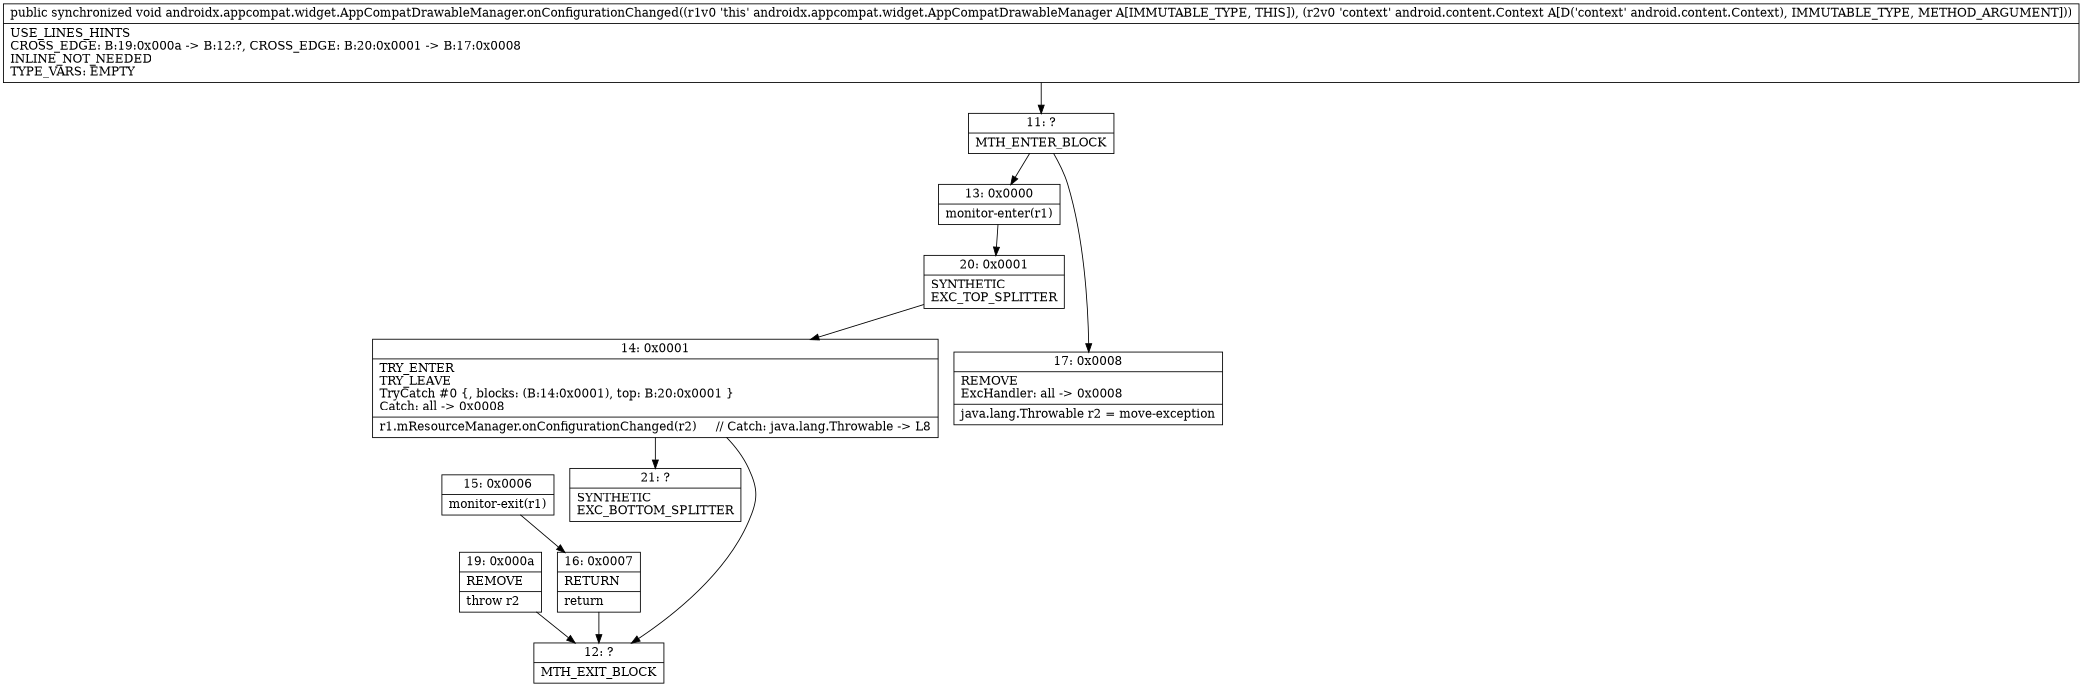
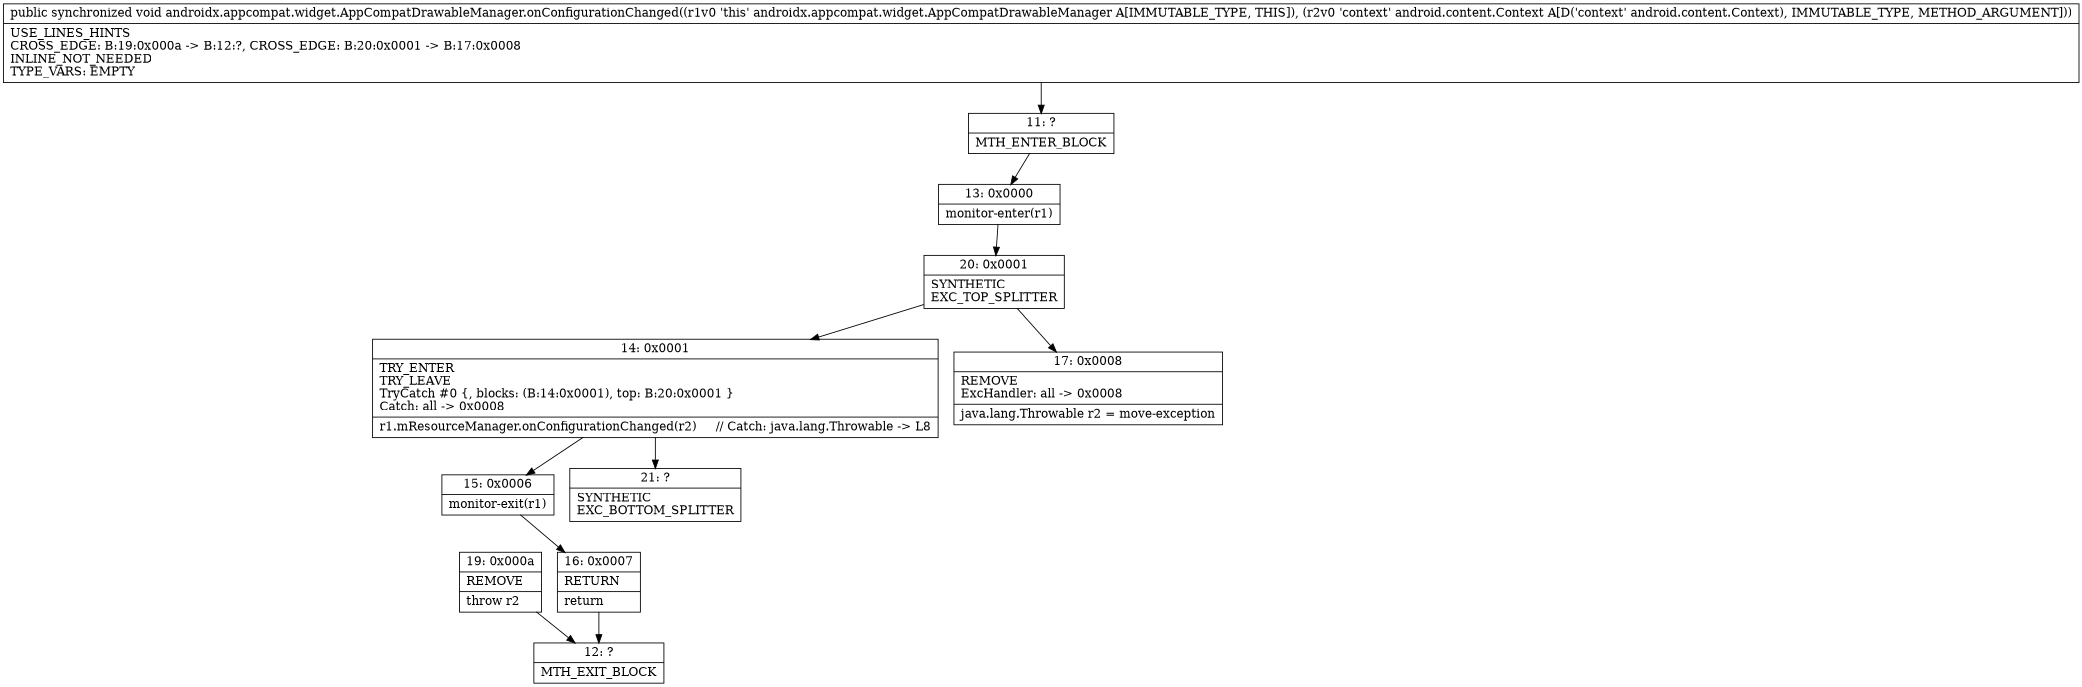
(1081, 246) -> (1034, 327)
(732, 551) -> (558, 454)
